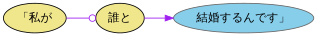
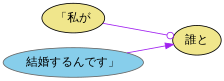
(155, 18) -> (146, 49)
